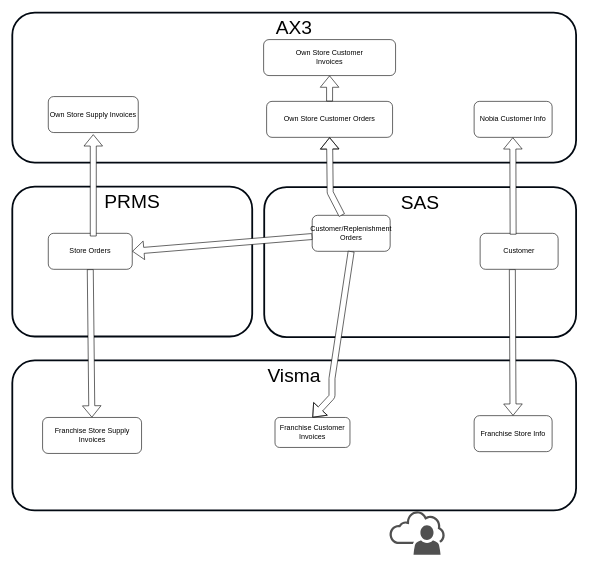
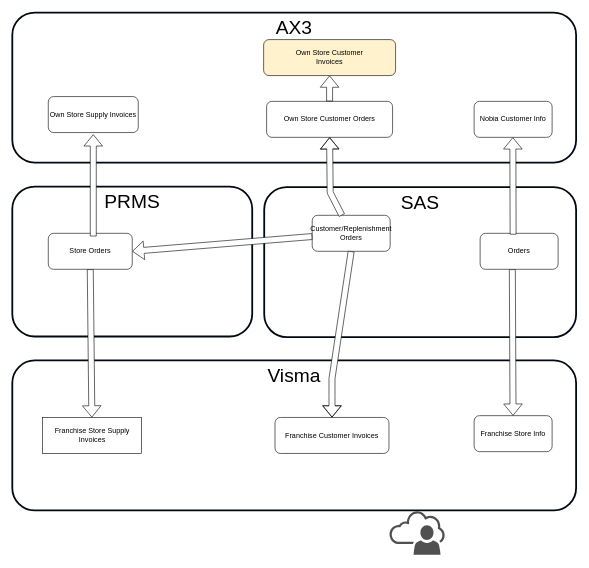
(330, 57) -> (330, 57)
(519, 251) -> (519, 251)
(313, 432) -> (332, 435)
(92, 435) -> (92, 435)
